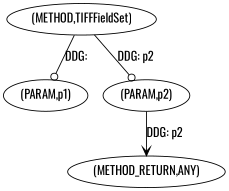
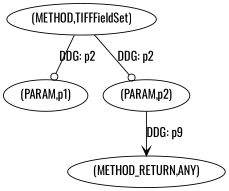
(78, 57) -> (78, 57)
(165, 134) -> (165, 134)
